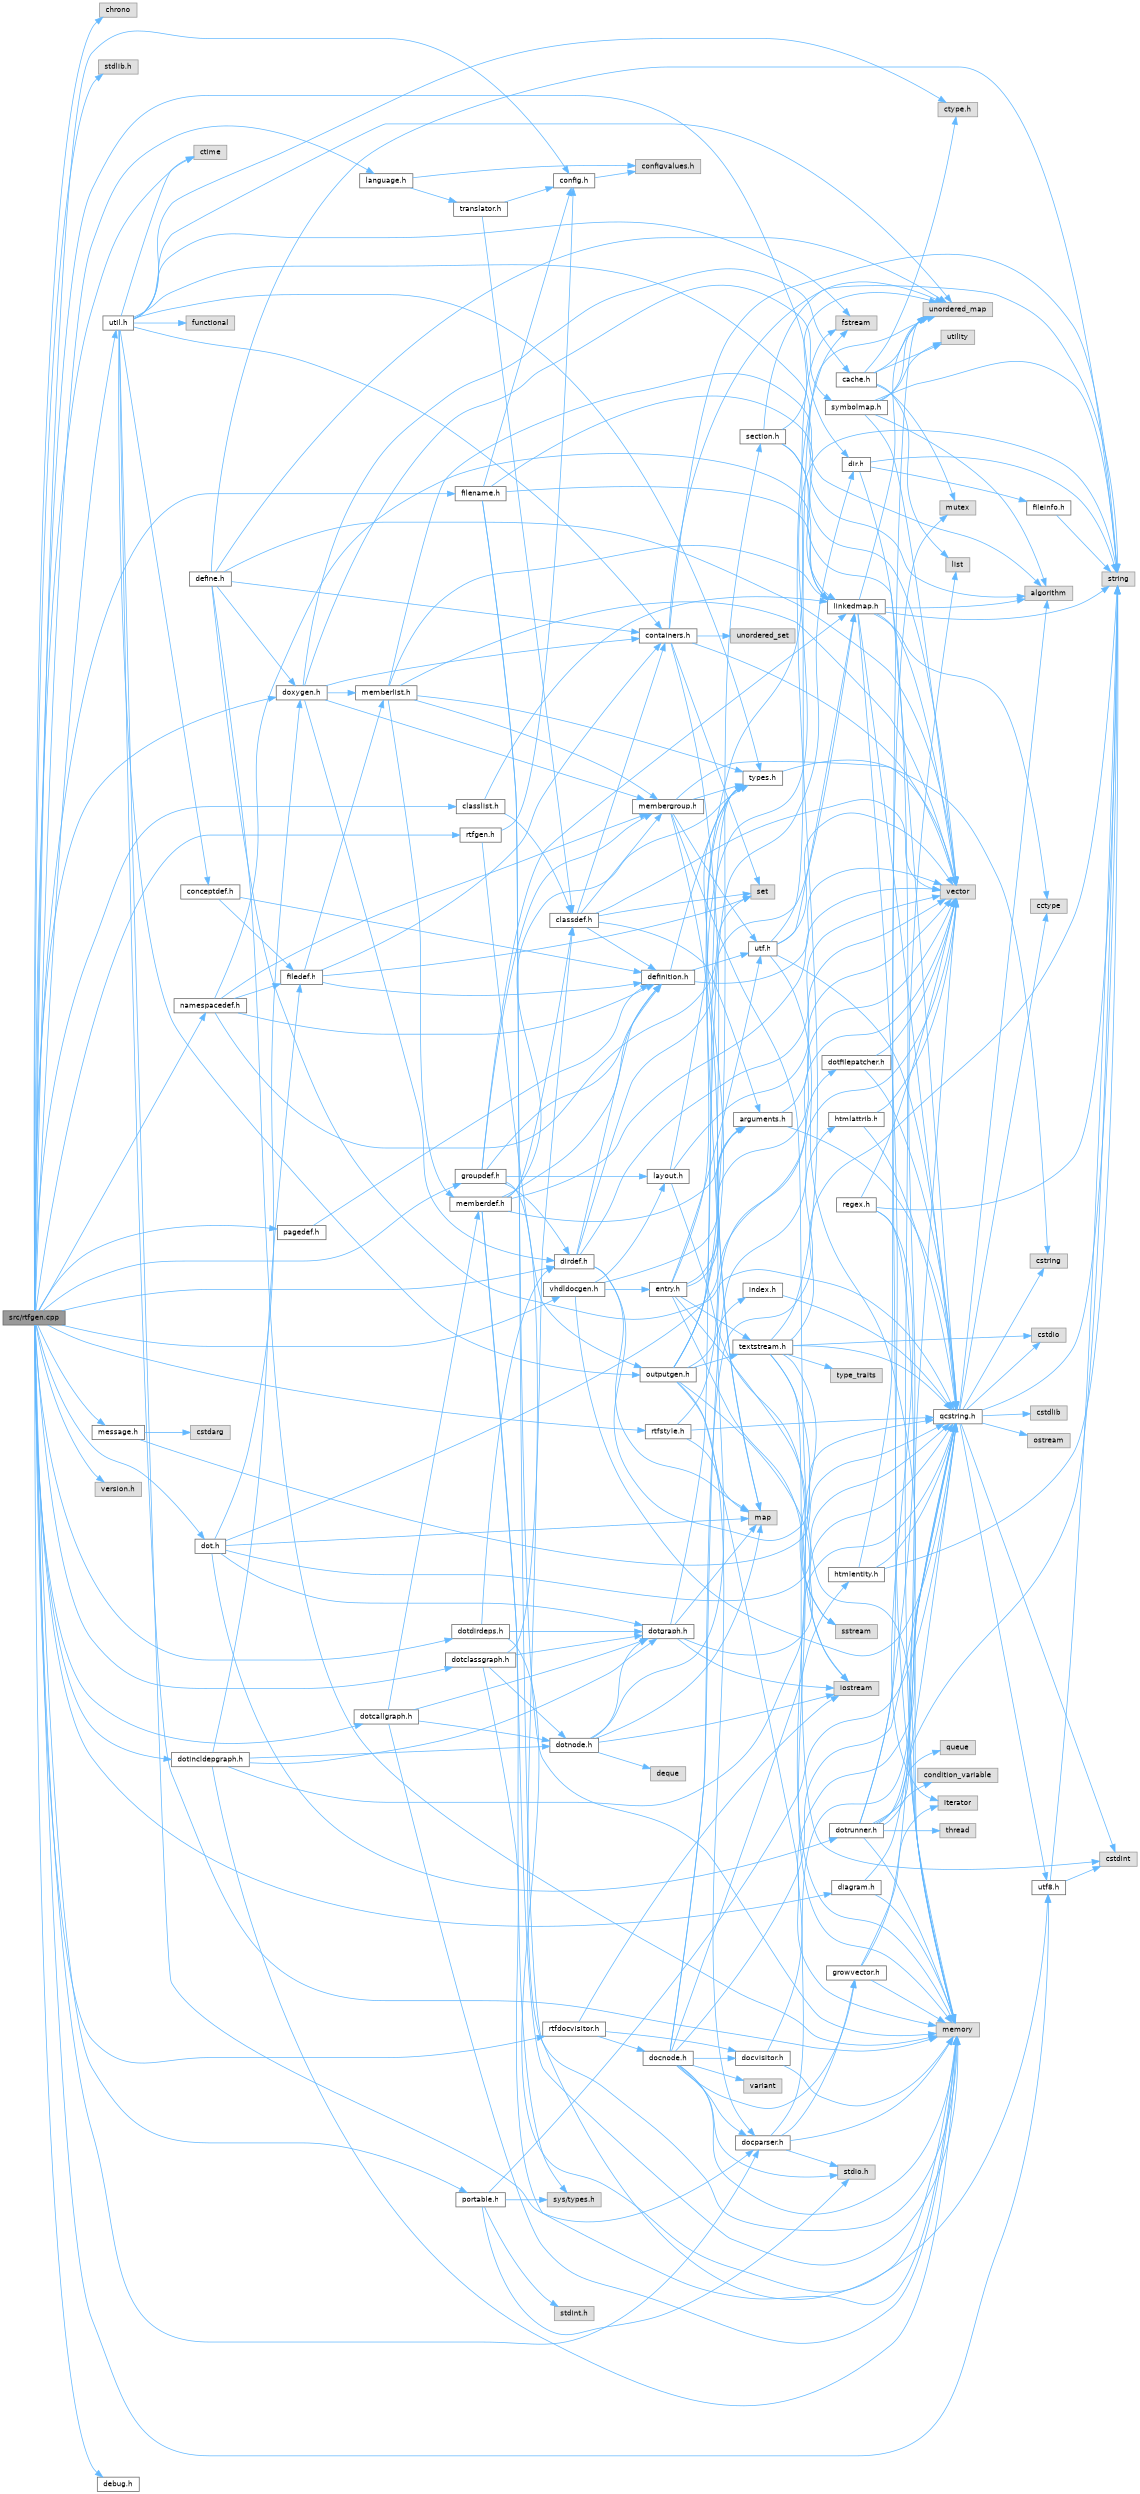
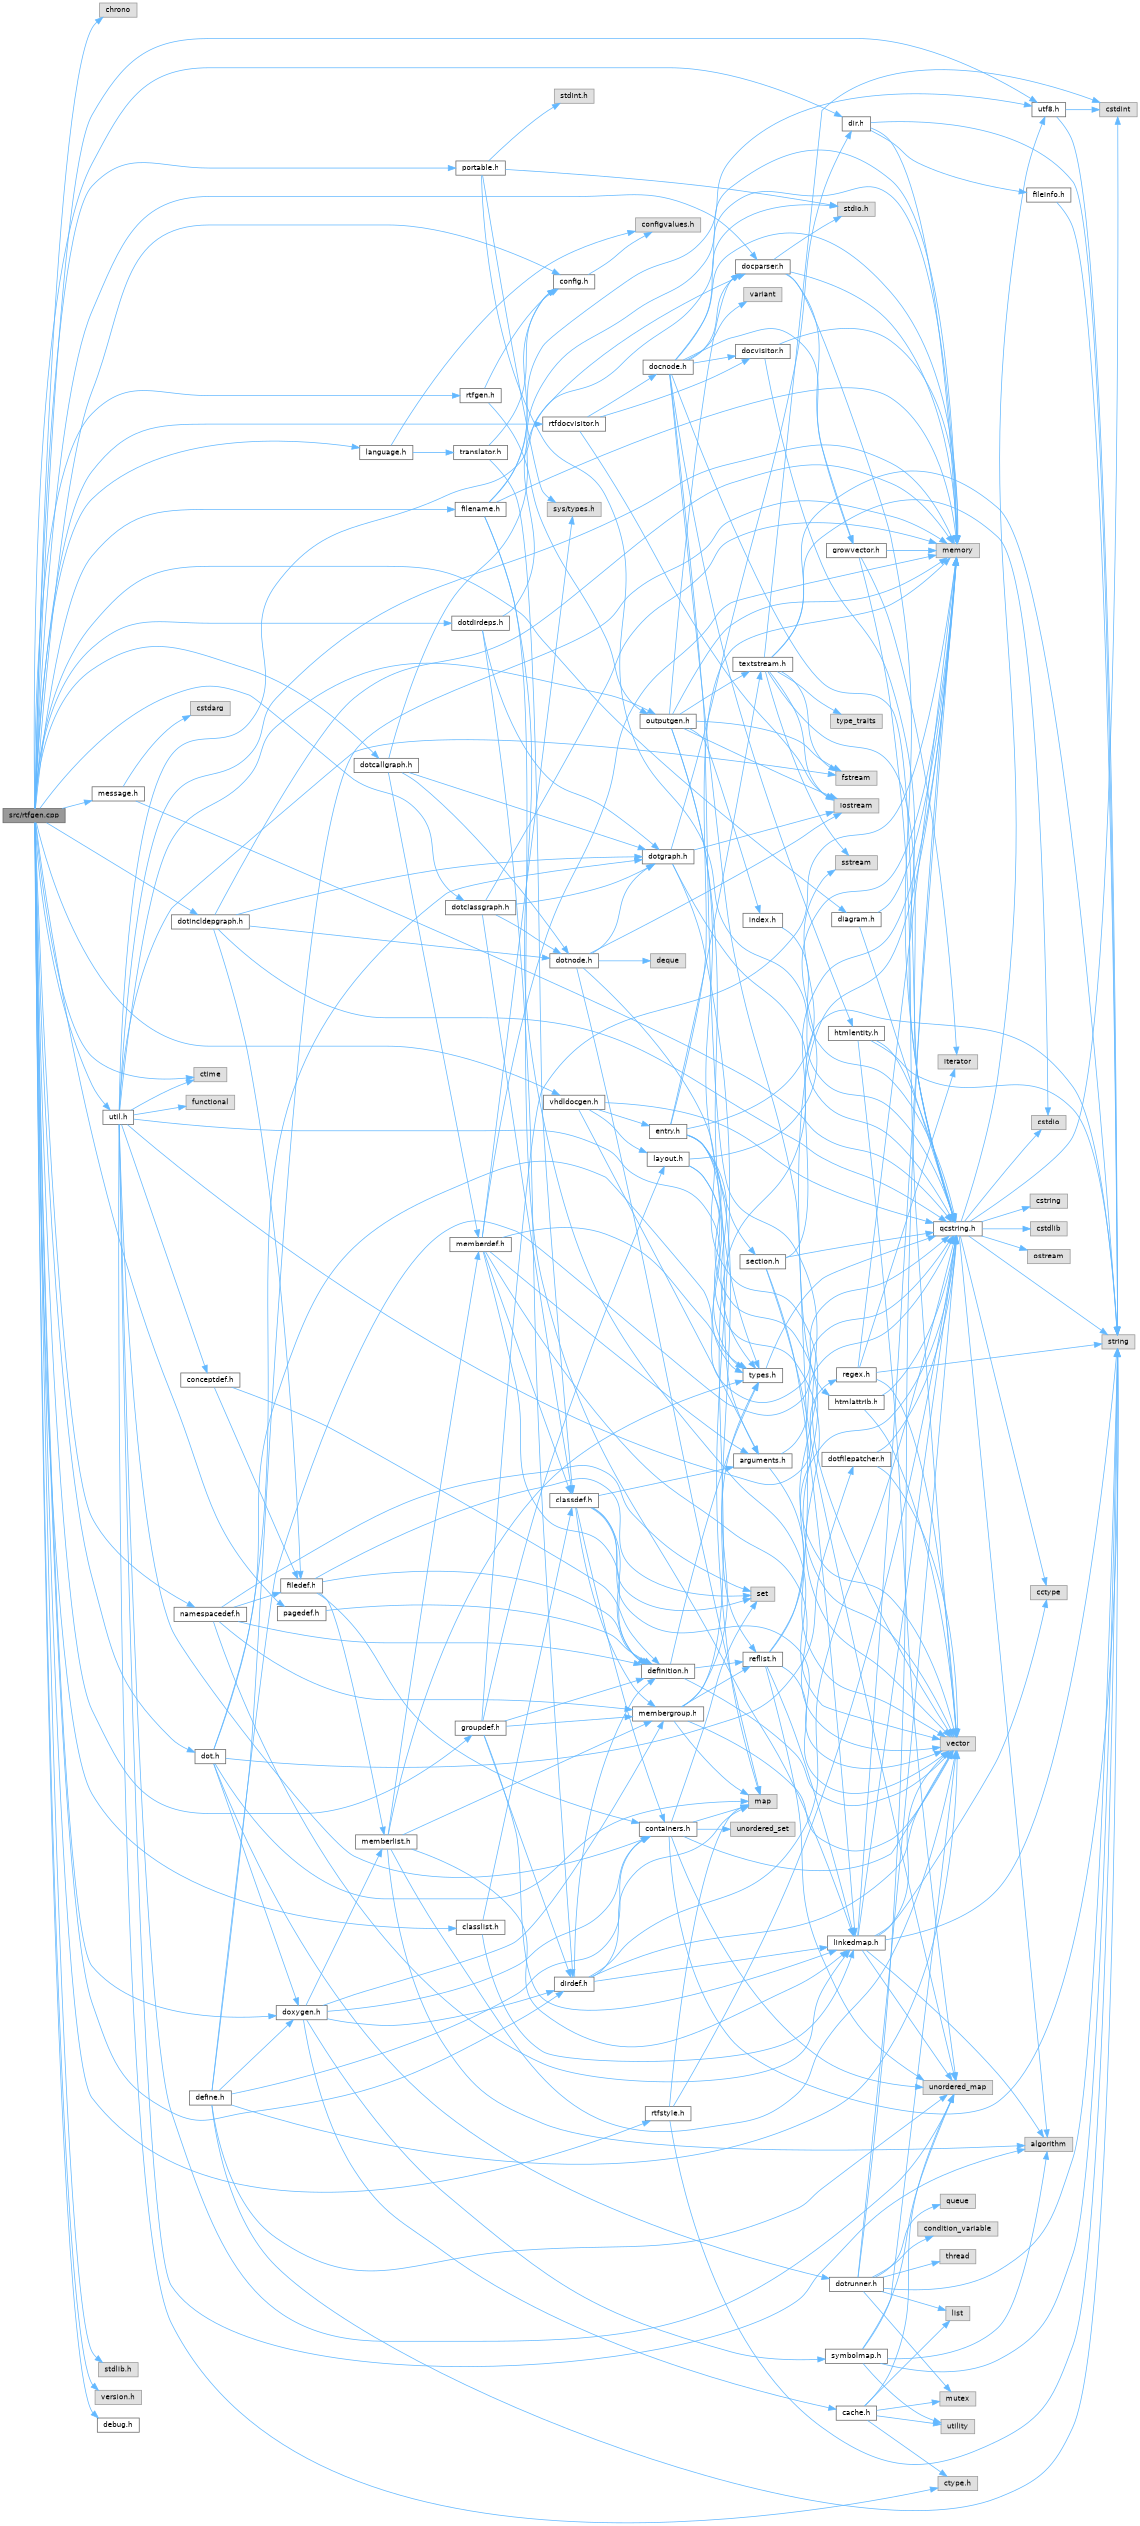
(1016, 943) -> (825, 1277)
(763, 949) -> (763, 1659)
none -> (486, 1373)
